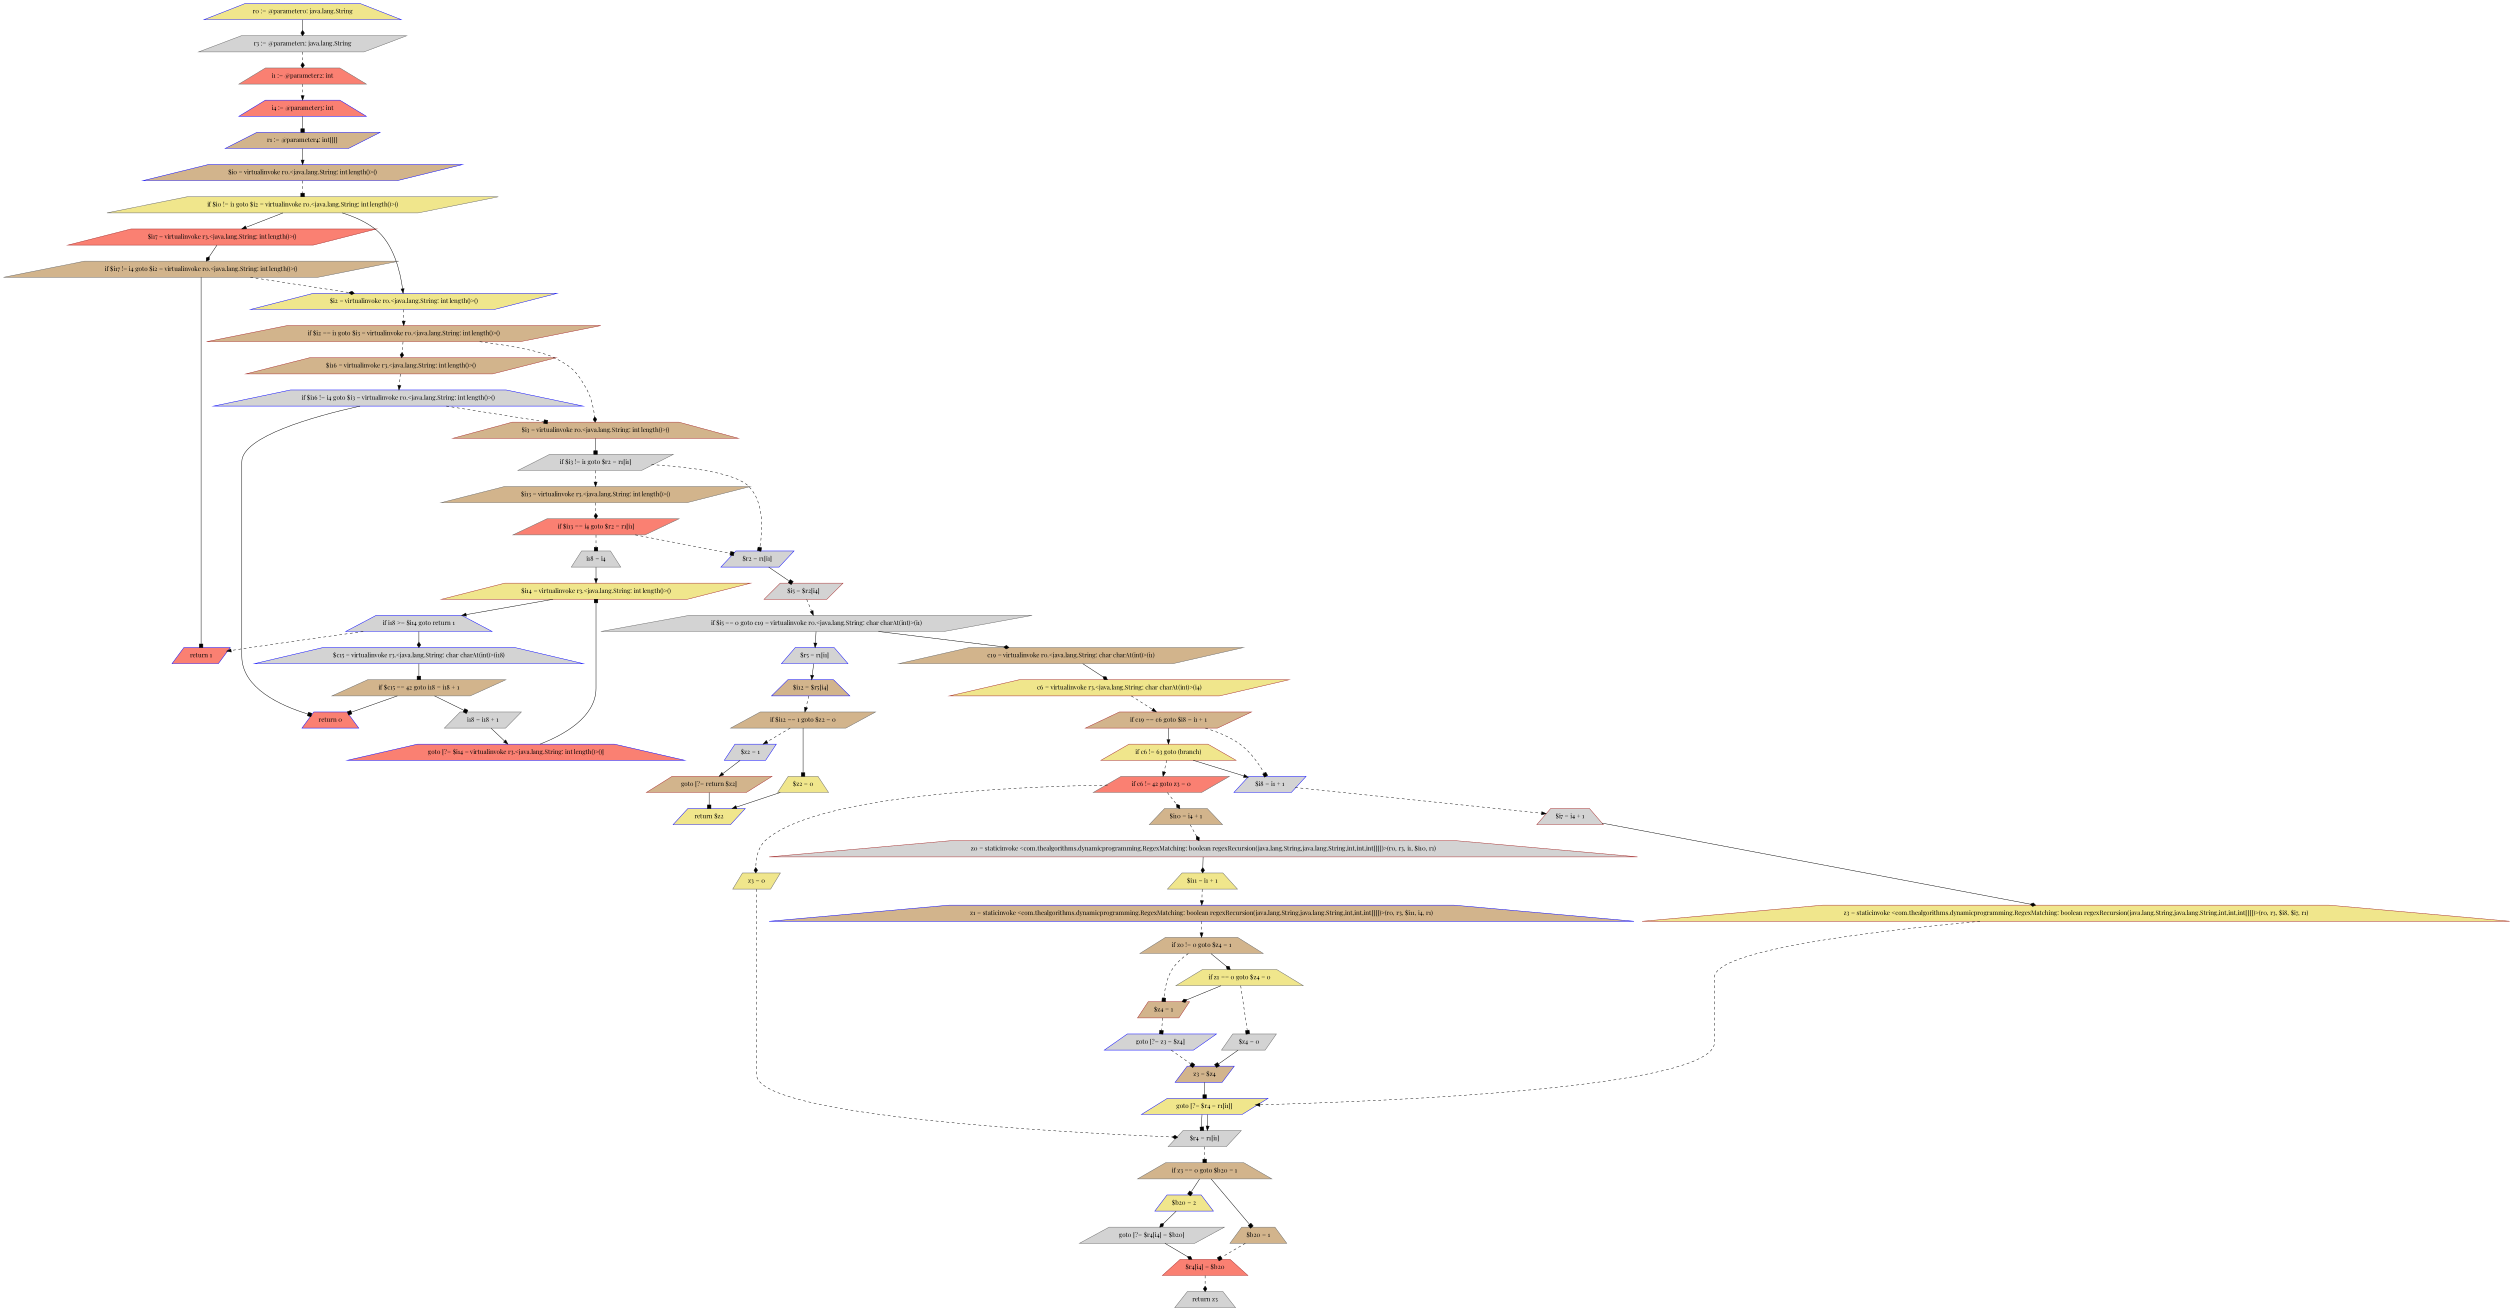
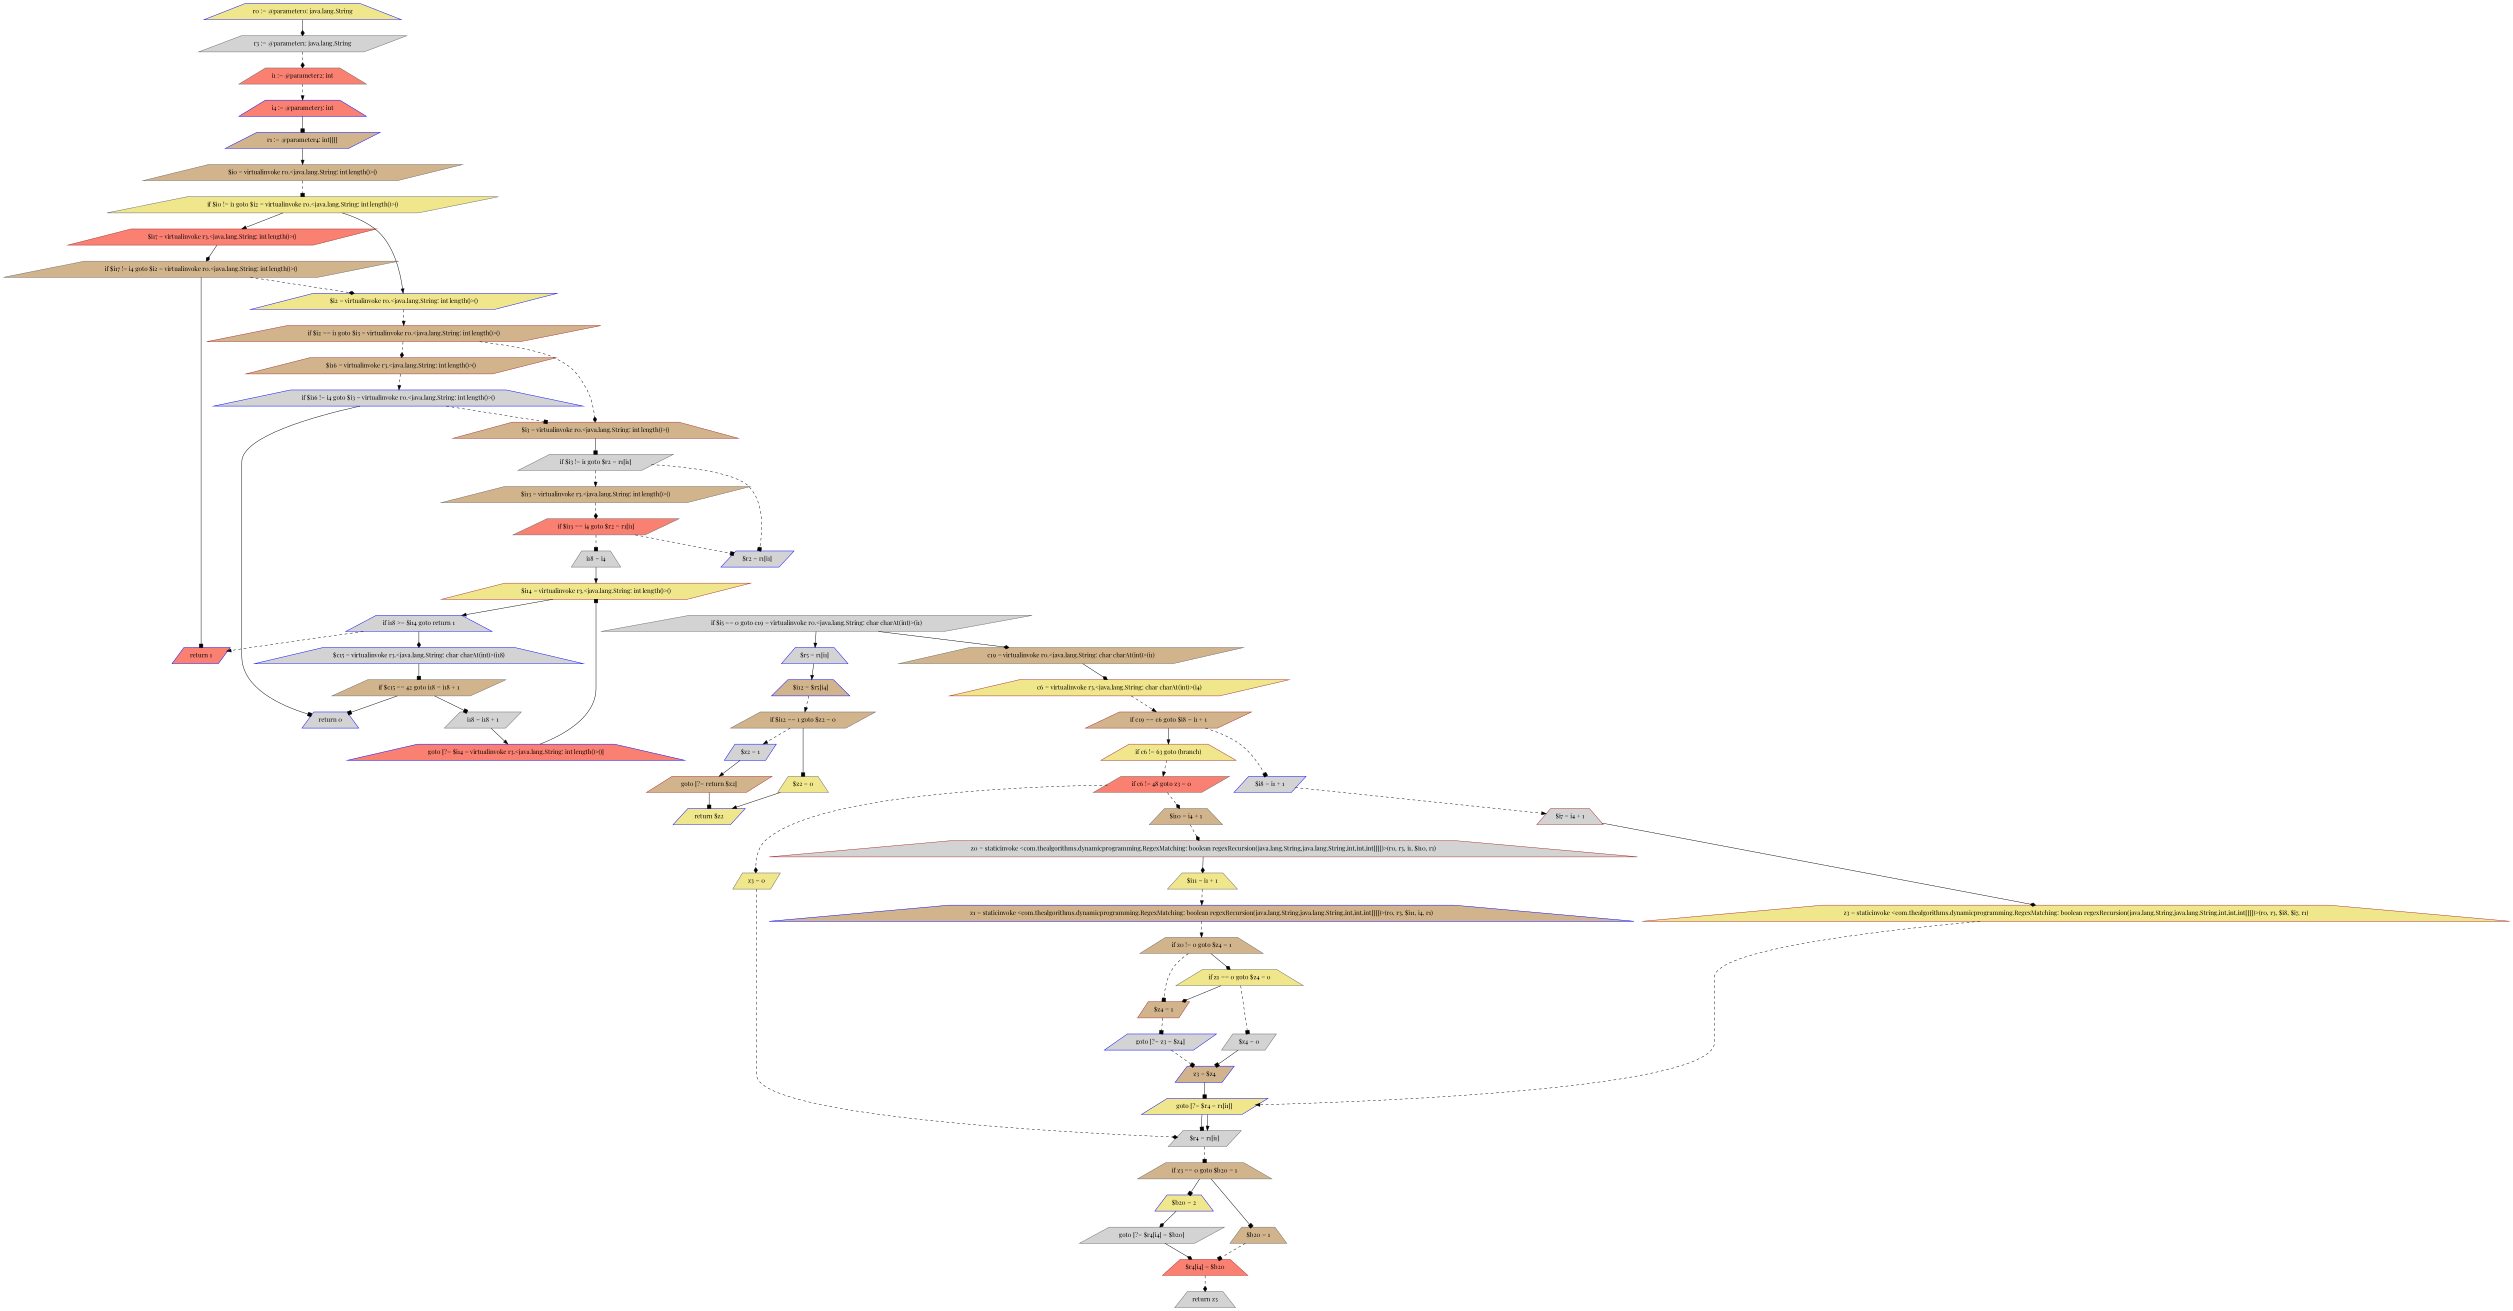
(303, 173) -> (303, 173)
(804, 591) -> none
(330, 720) -> (330, 720)
(1219, 768) -> none
(1161, 784) -> (1161, 784)
